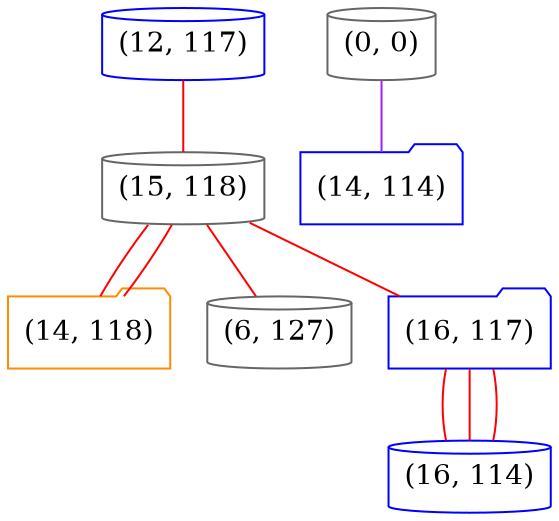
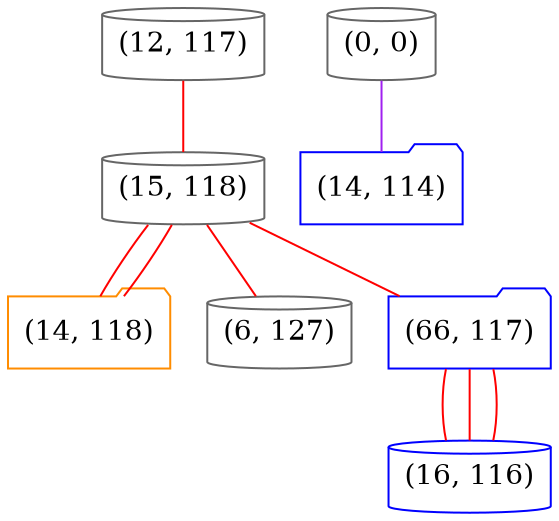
(183, 44) -> (183, 44)
(470, 332) -> (470, 332)
(470, 477) -> (470, 477)
